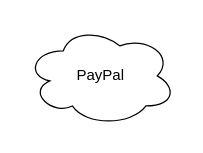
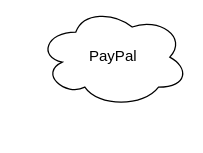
(101, 76) -> (113, 57)
